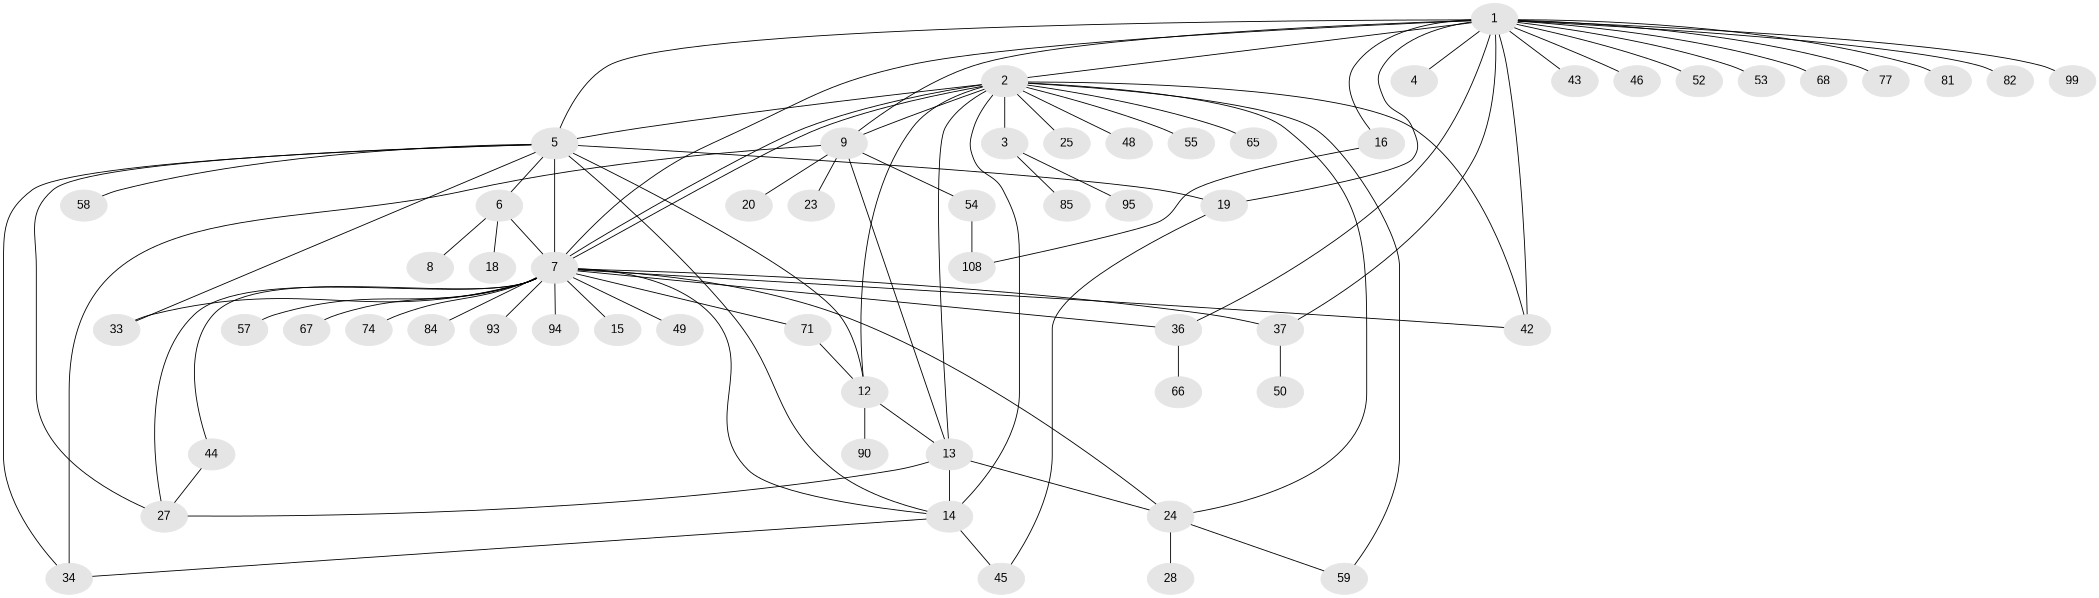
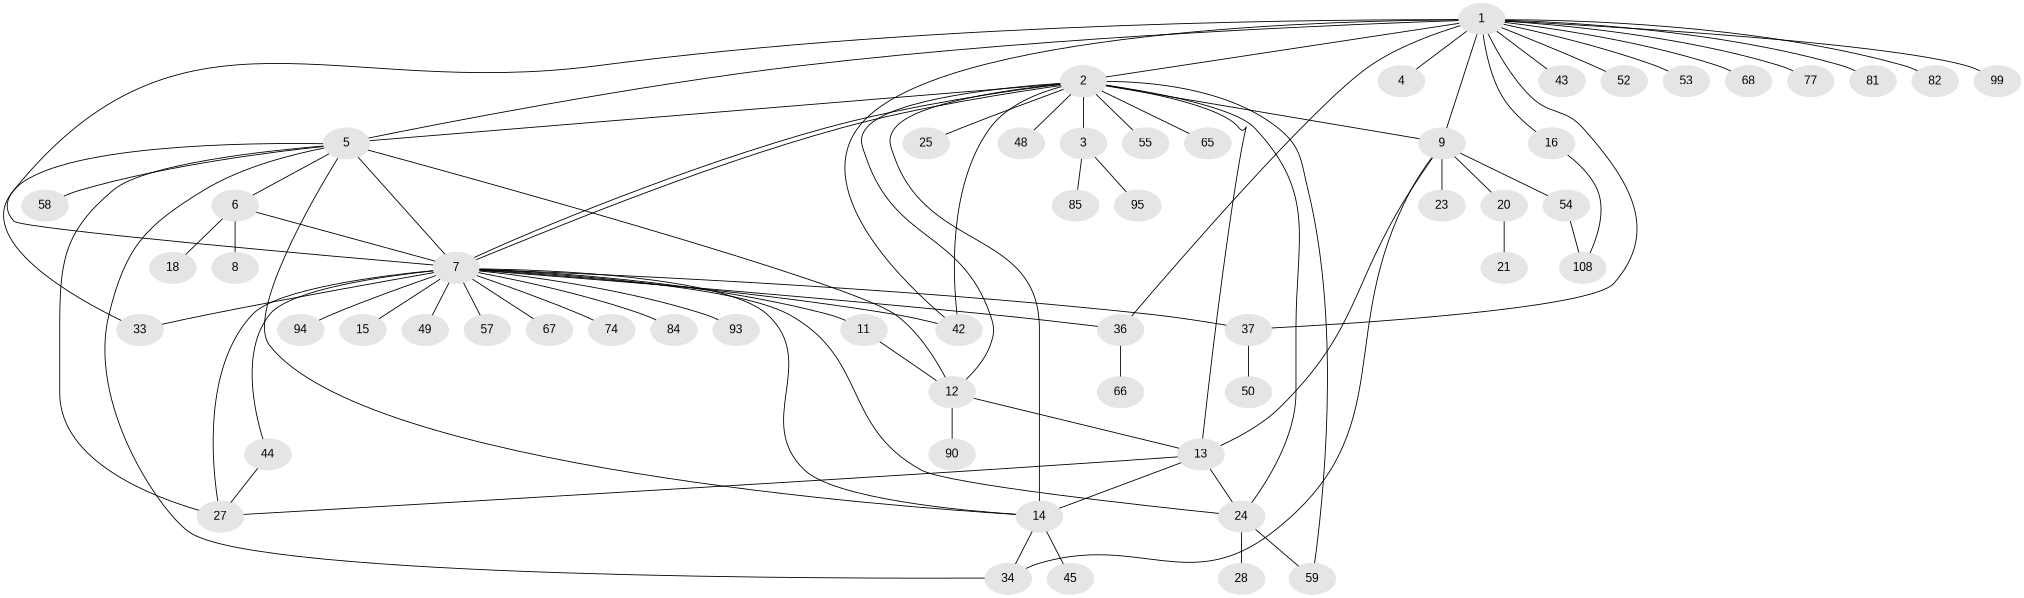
(1637, 81) -> none
(1224, 206) -> none
none -> (1504, 268)
(808, 330) -> (864, 330)
